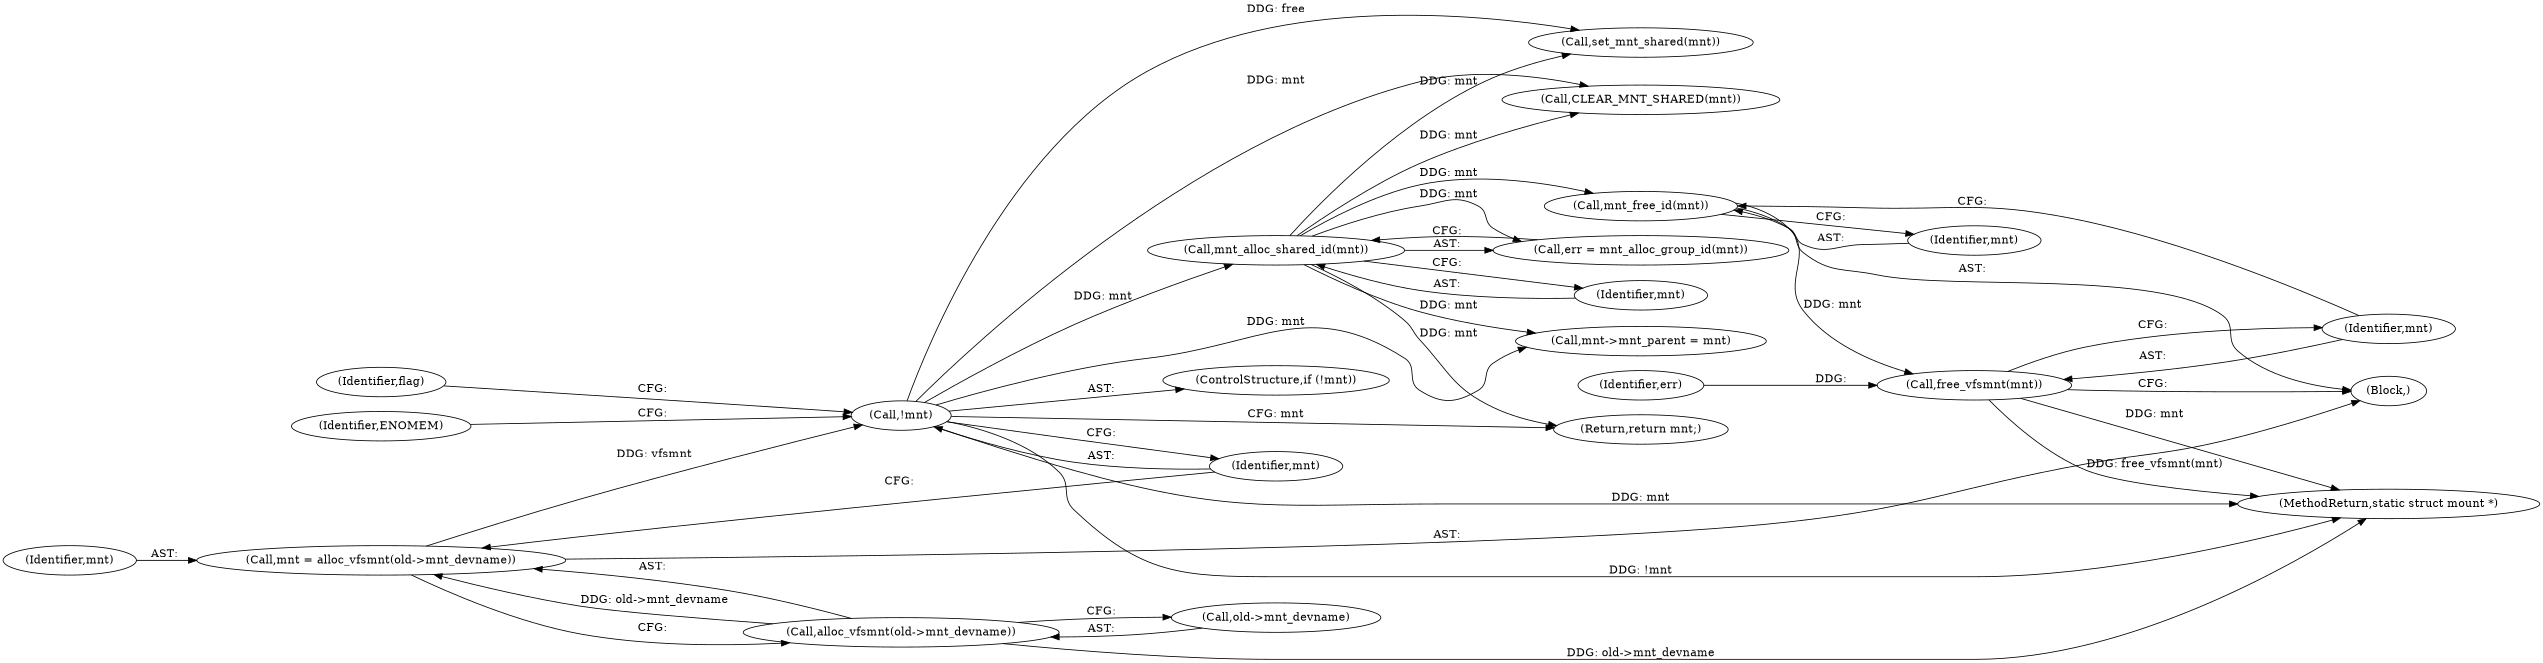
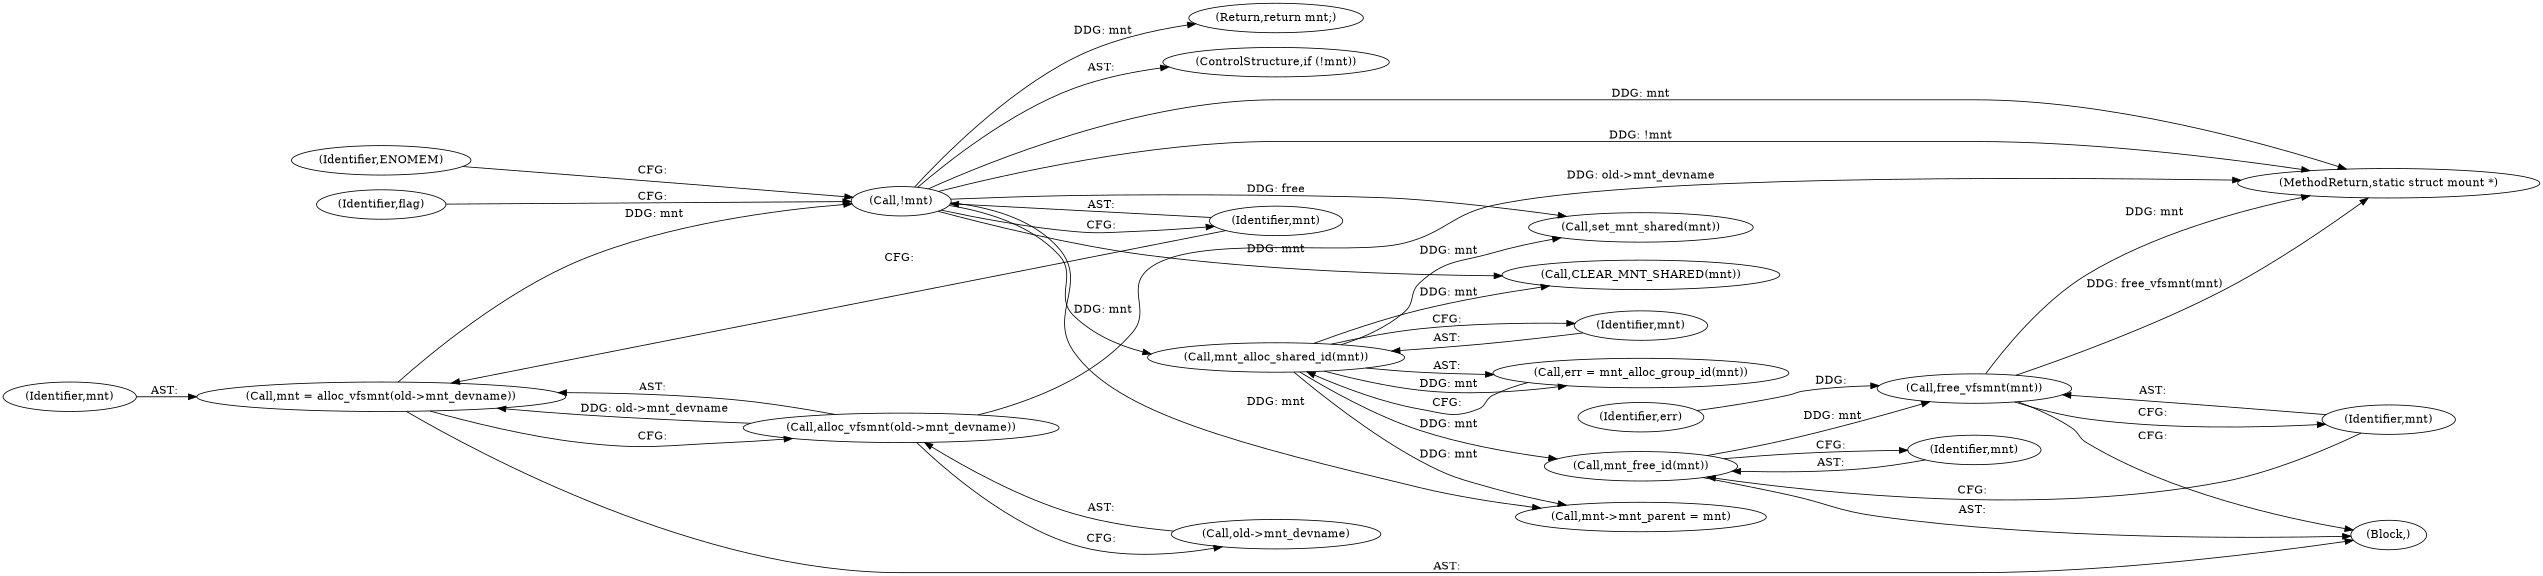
(1428, 349) -> none
(1276, 414) -> (1103, 31)
(654, 454) -> (654, 214)
